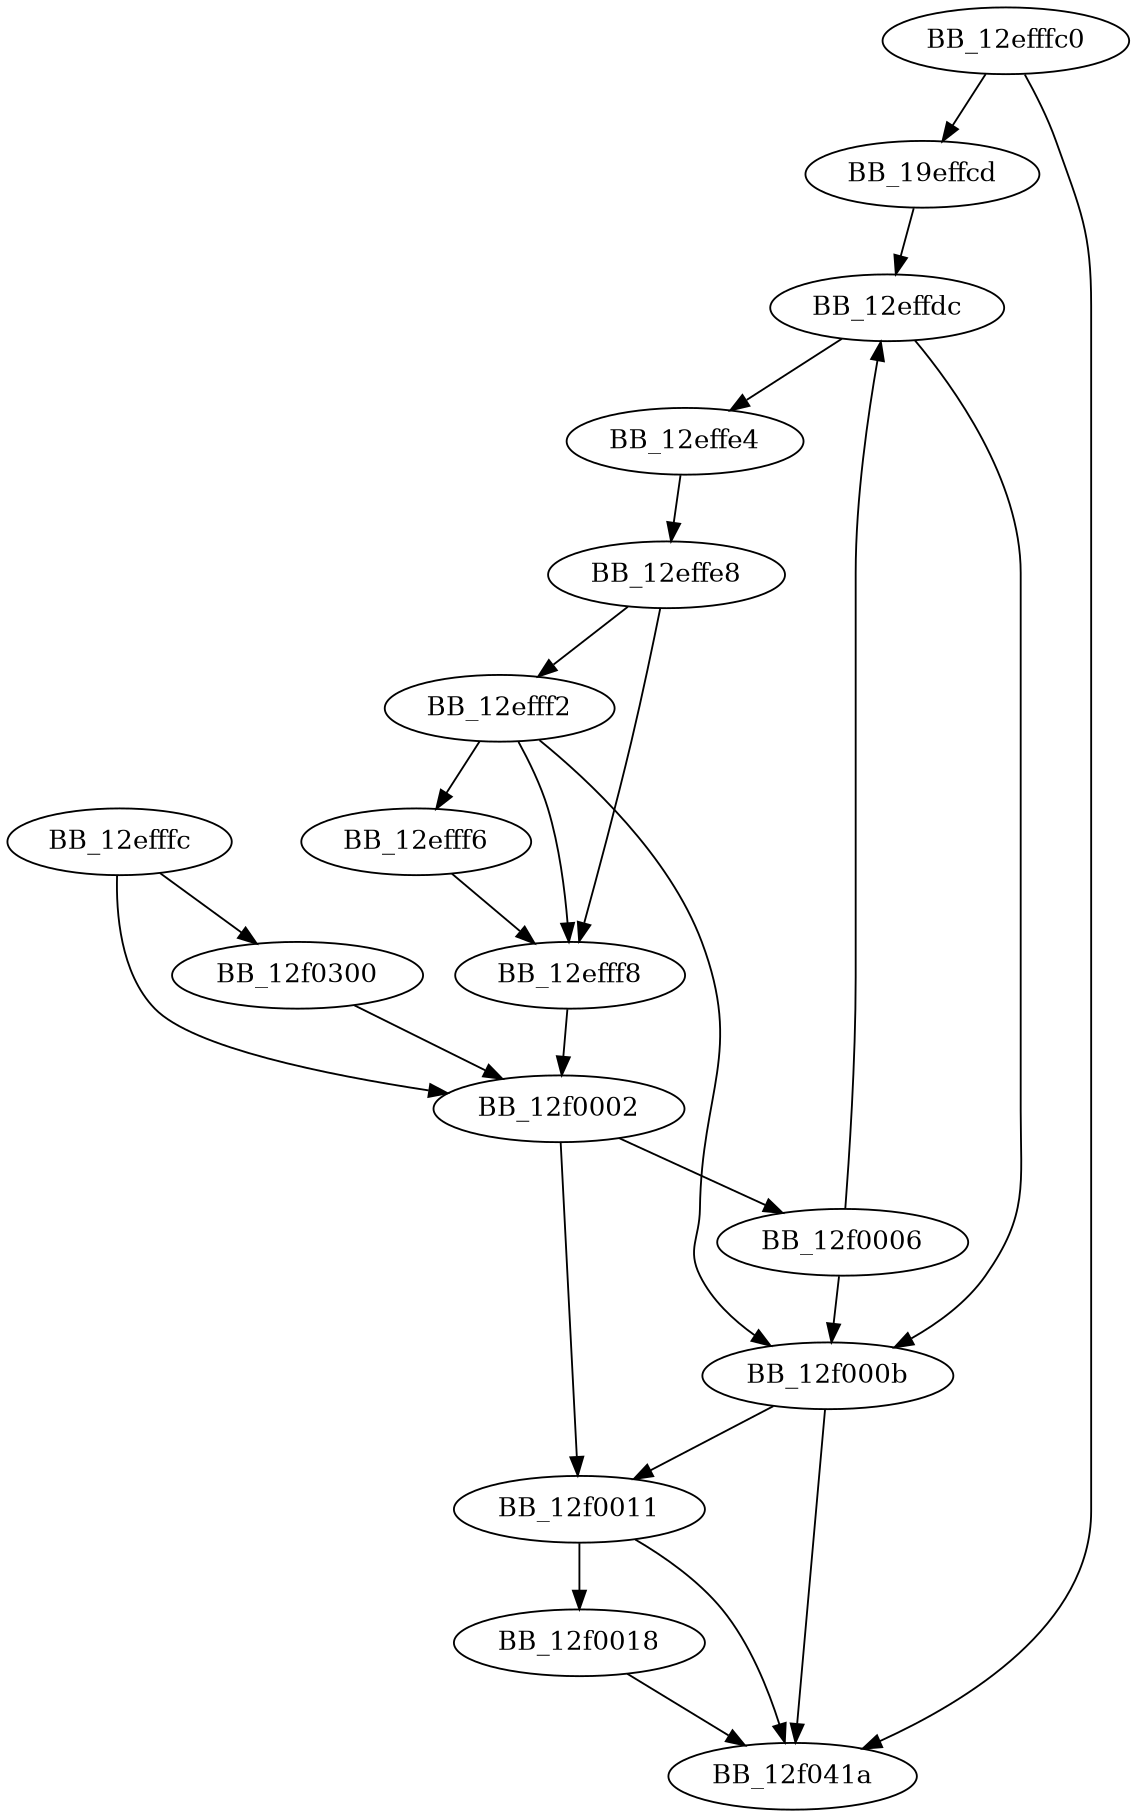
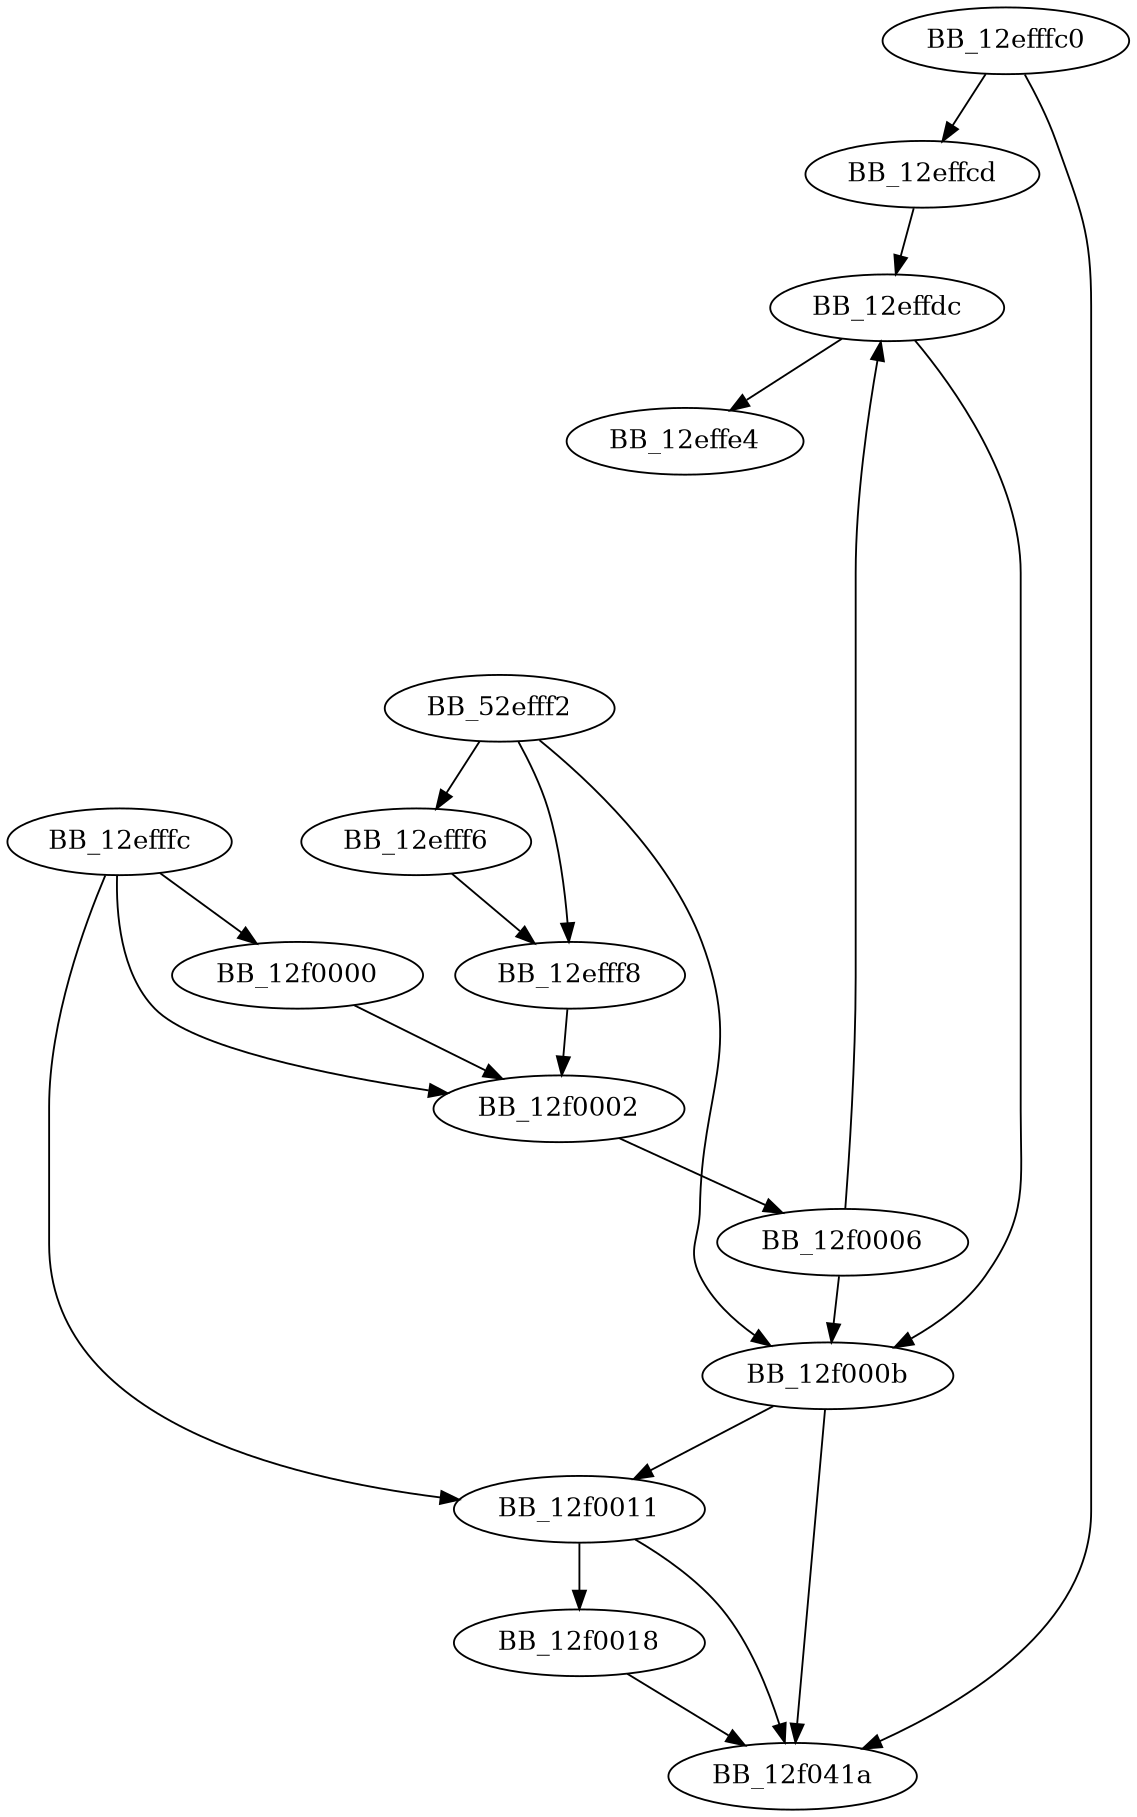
(922, 174) -> (922, 174)
(667, 575) -> none
(500, 708) -> (500, 708)
(298, 975) -> (298, 975)
(569, 1300) -> (61, 1308)
